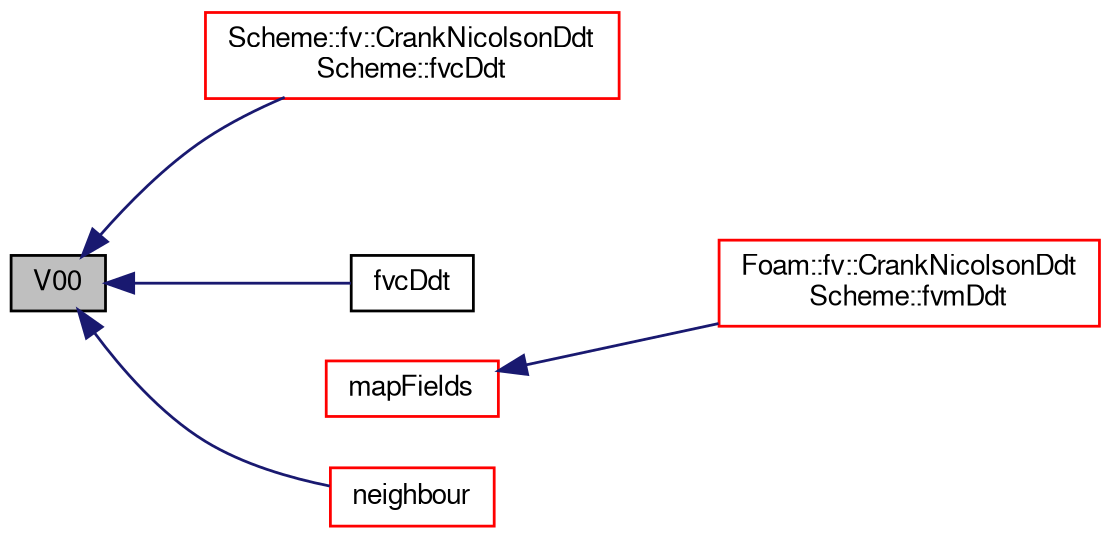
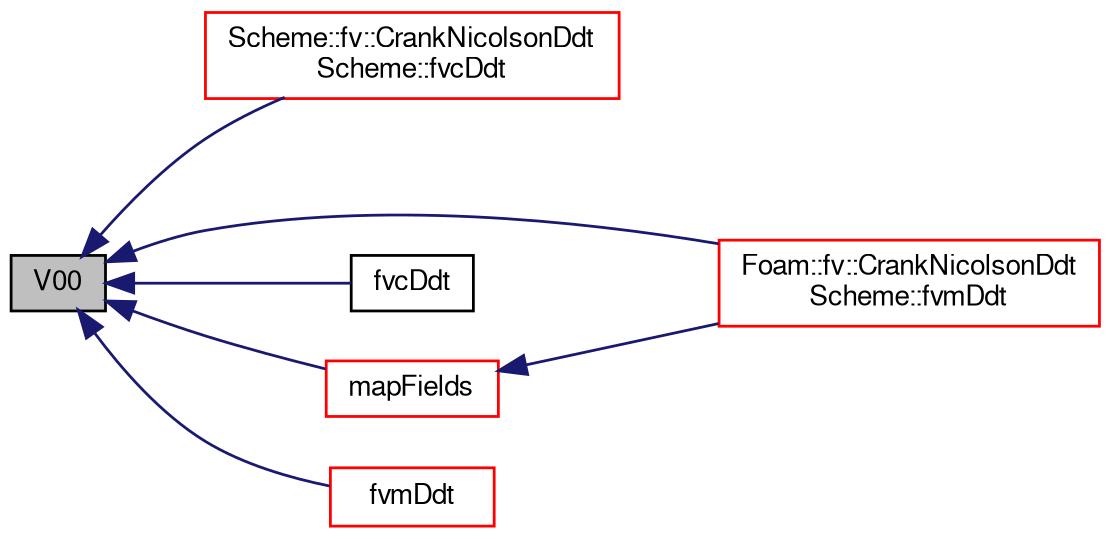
none -> (425, 216)
none -> (228, 343)
(412, 497) -> (412, 497)
